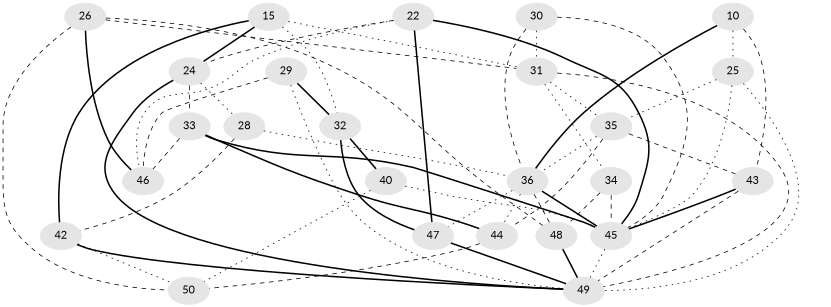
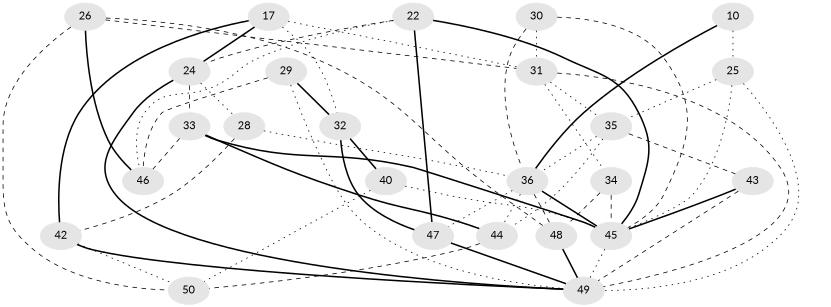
(269, 17) -> (269, 17)
(766, 96) -> none
(562, 188) -> (562, 188)
